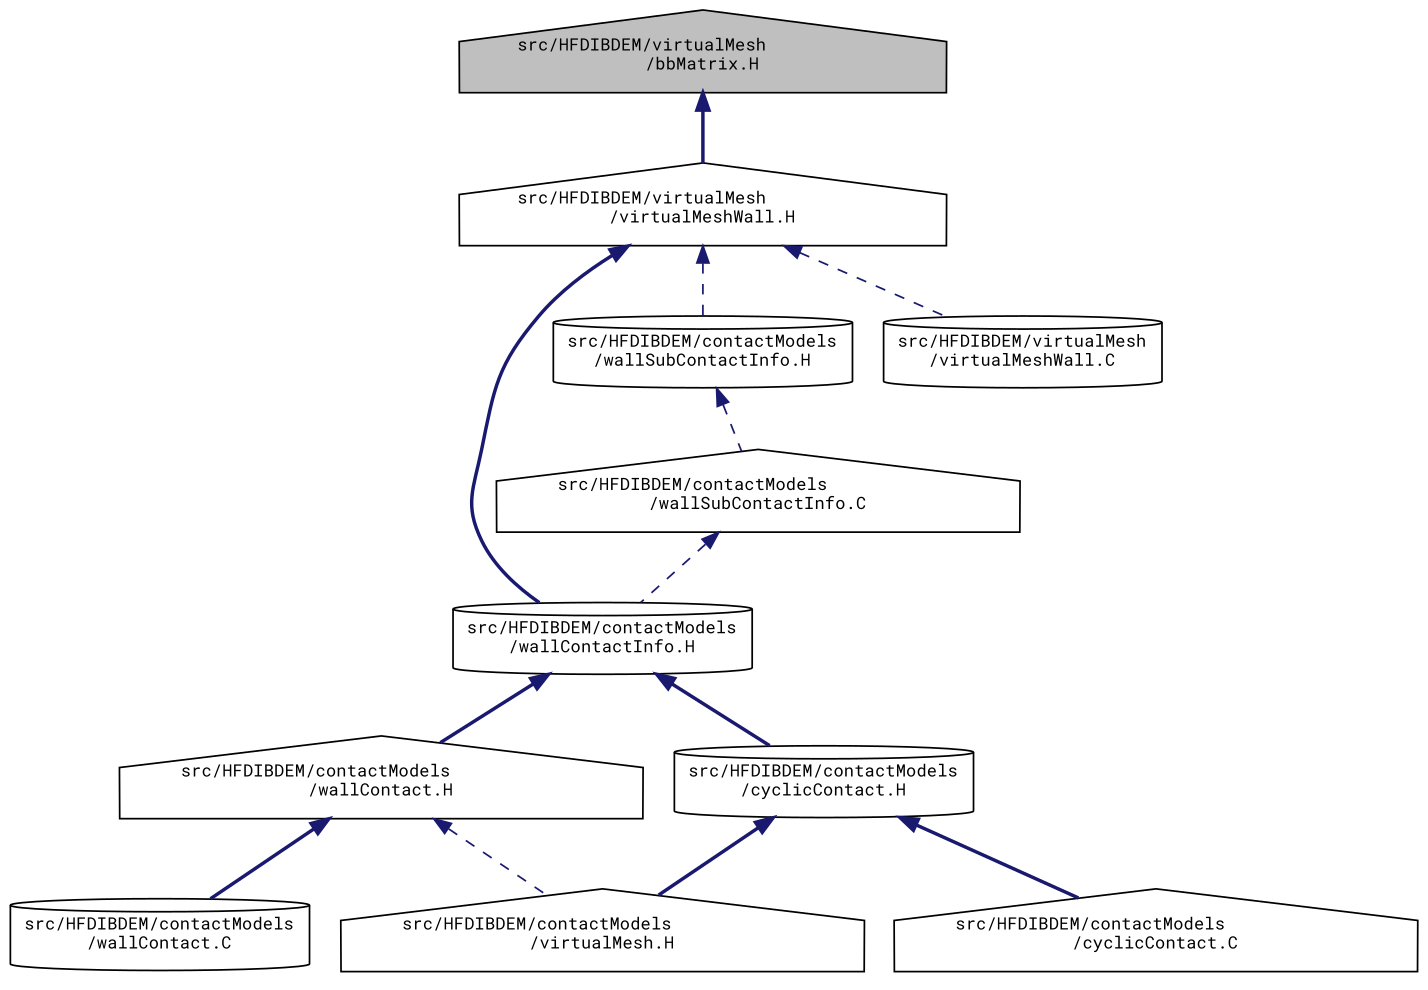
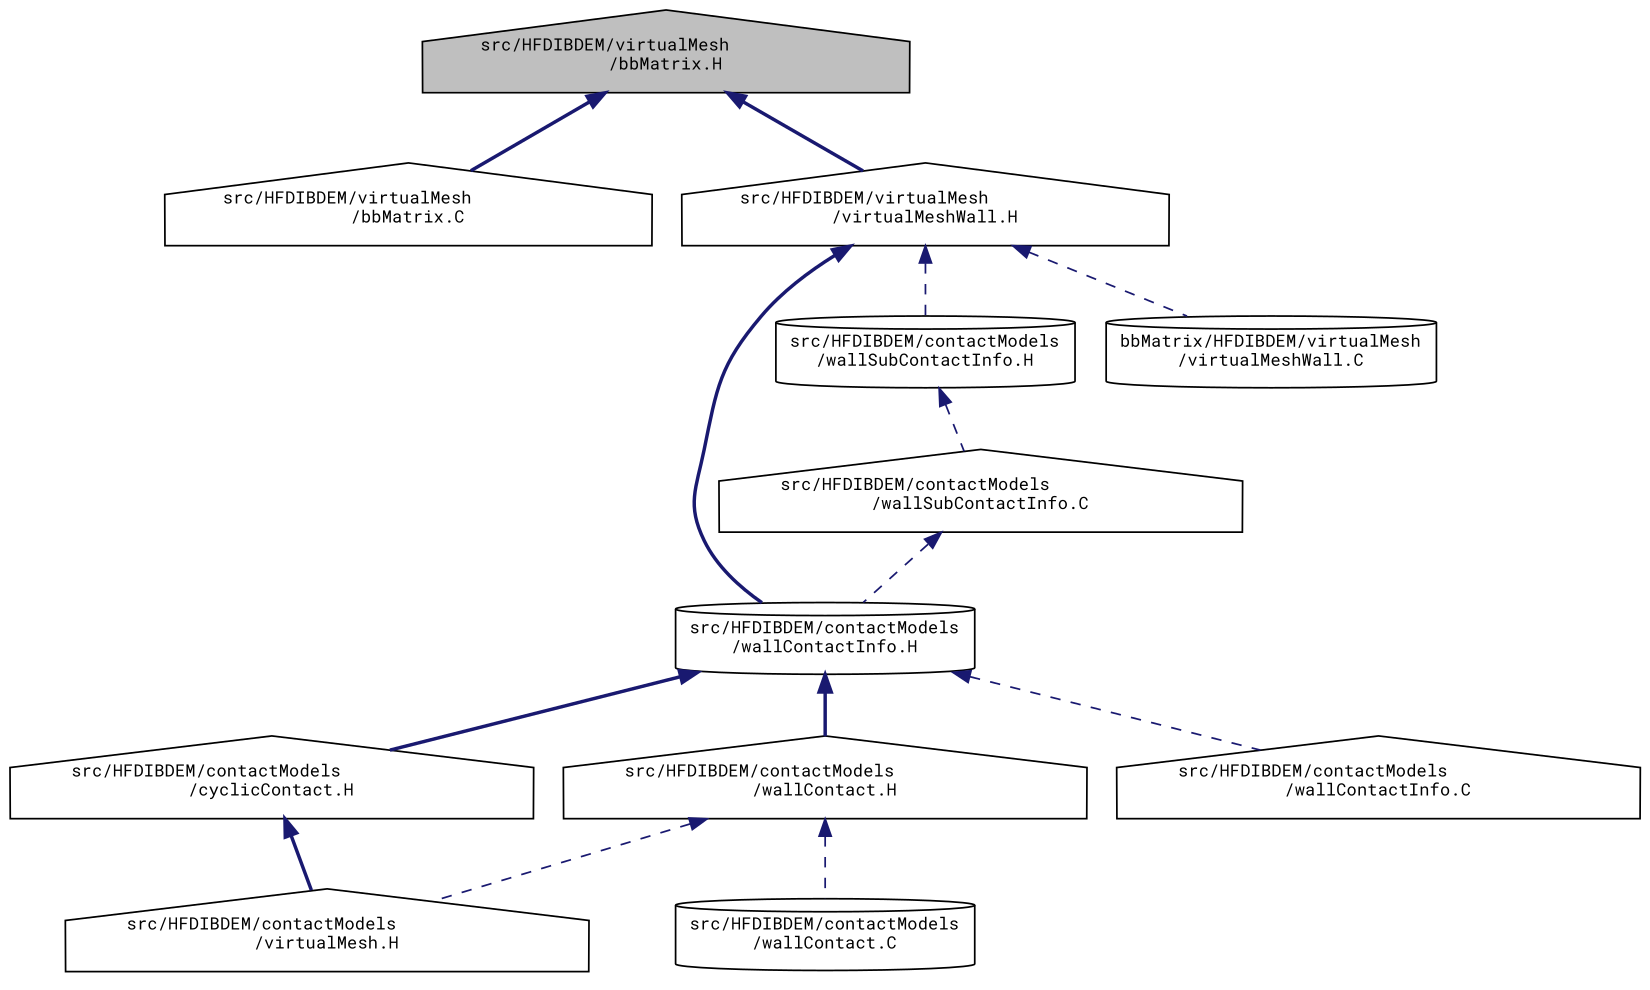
none -> (408, 209)
(1023, 352) -> (1271, 352)
(824, 782) -> (272, 782)
none -> (1379, 782)
(262, 864) -> (825, 867)
(1156, 935) -> none
